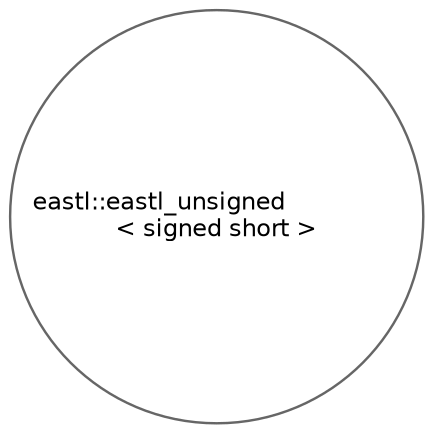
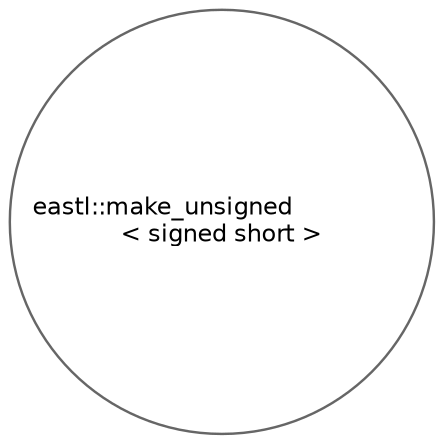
(217, 217) -> (222, 222)
